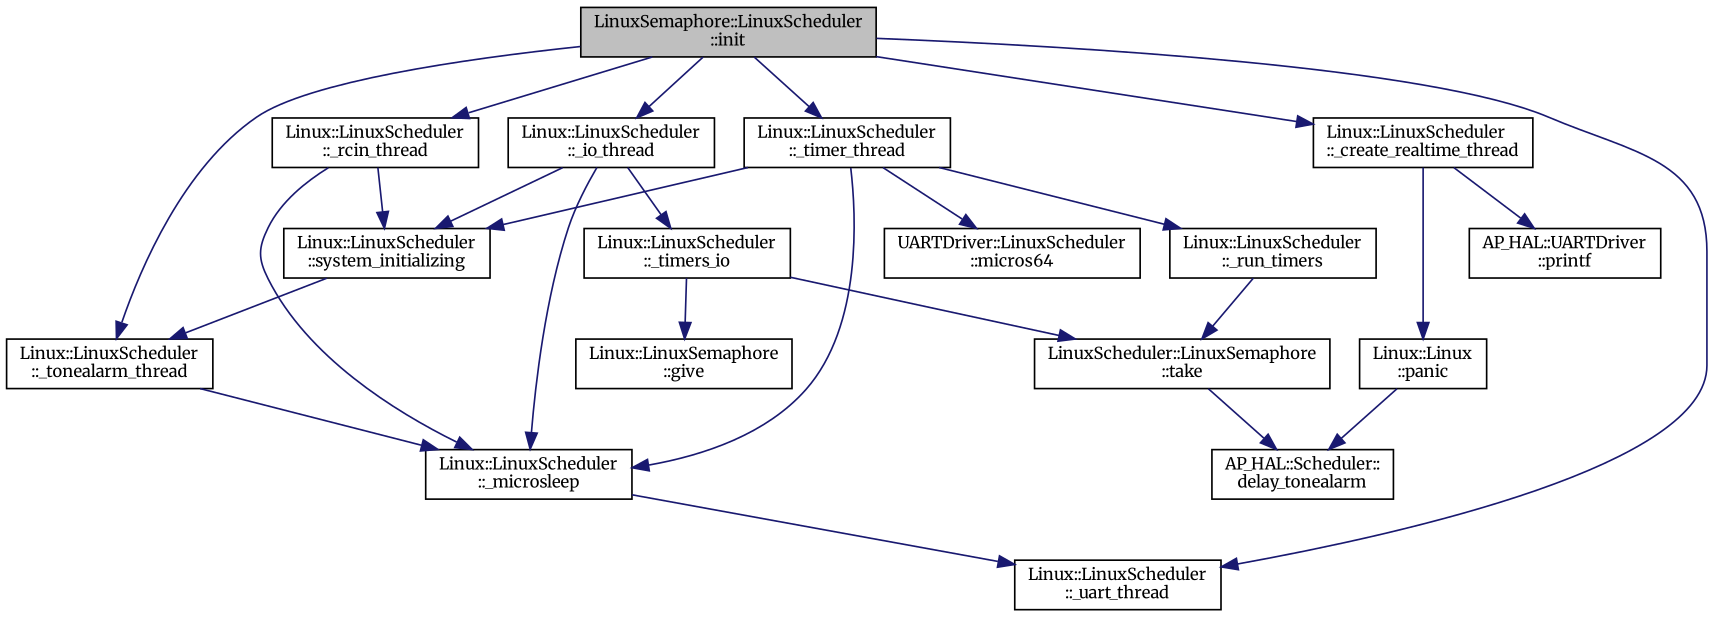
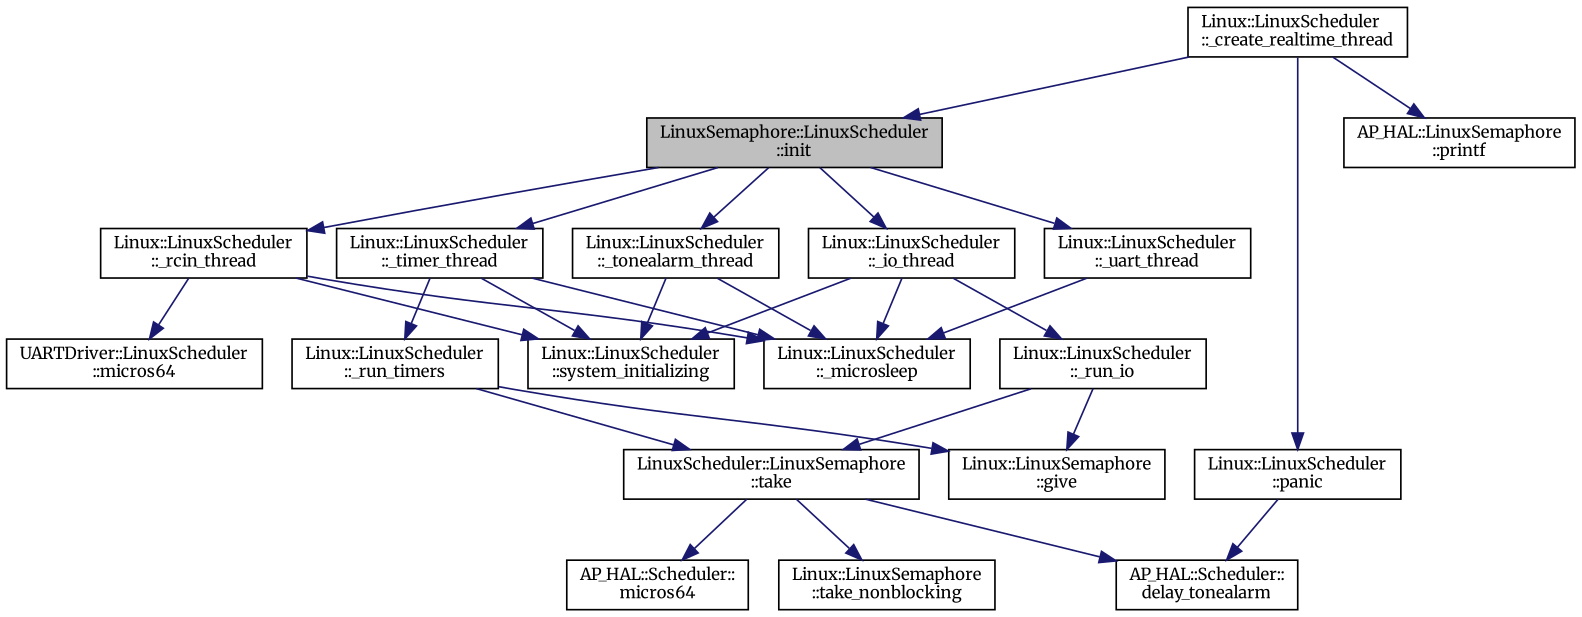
(1087, 89) -> (1054, 86)
(923, 193) -> (174, 302)
(687, 253) -> (1103, 364)
(1565, 253) -> (1459, 143)
(256, 306) -> (658, 299)
(1423, 364) -> (1298, 474)
none -> (715, 418)
(815, 528) -> (1022, 303)
none -> (658, 585)
none -> (887, 585)
